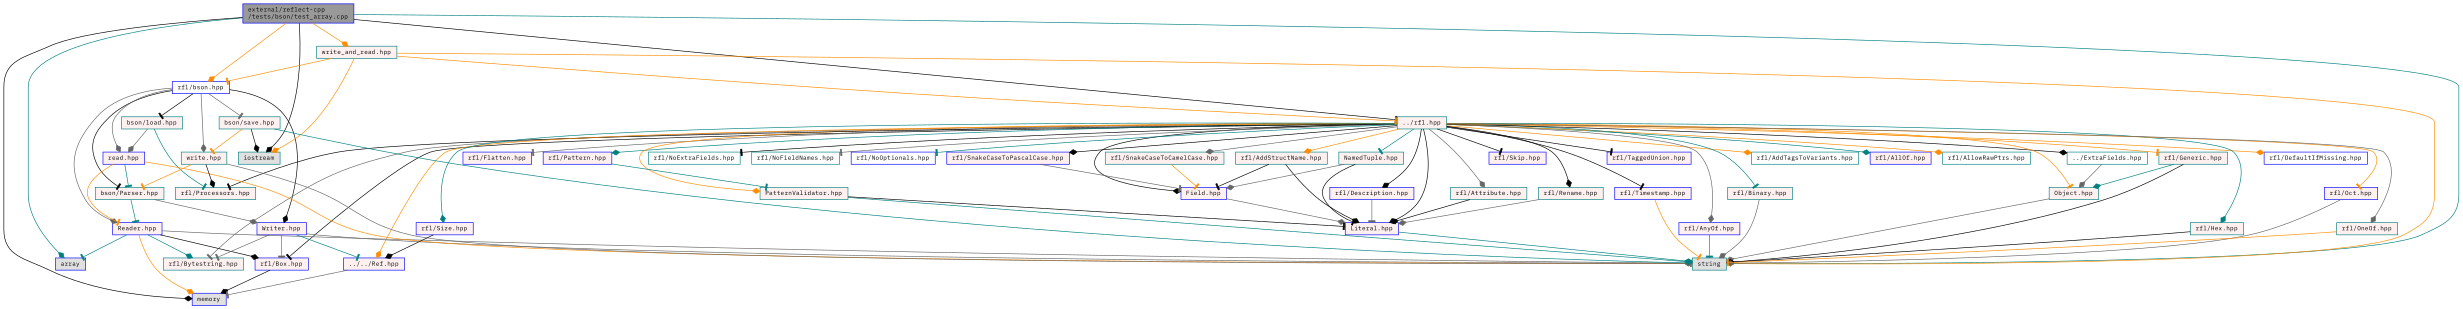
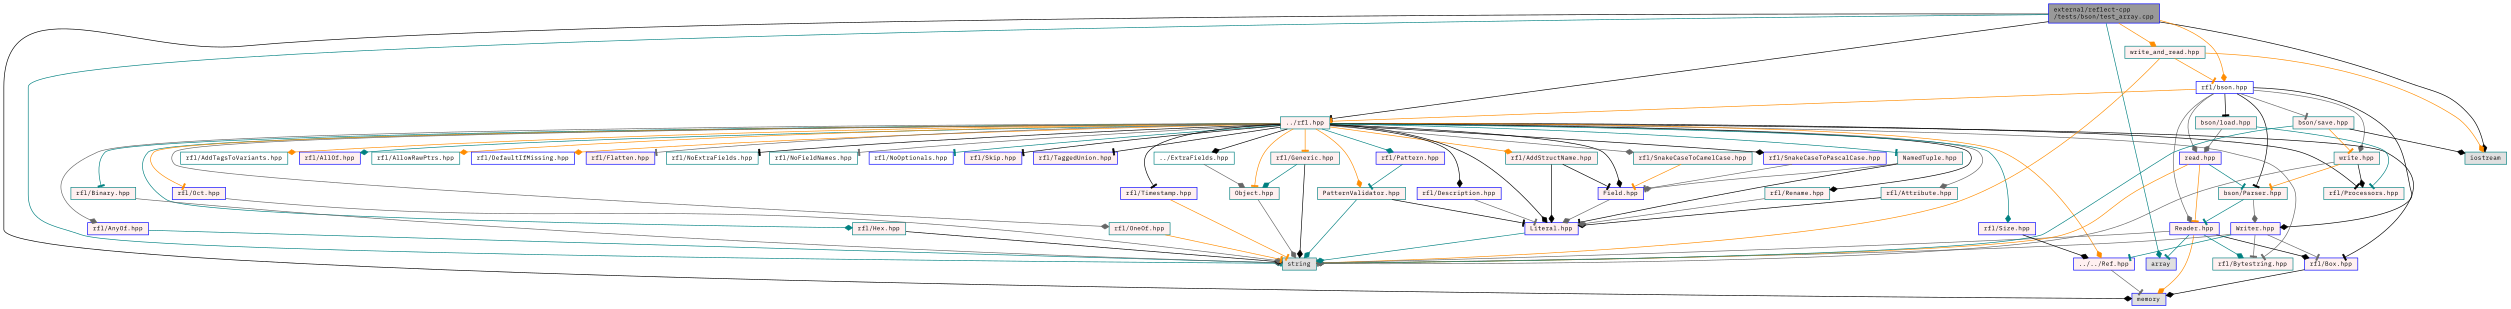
(895, 93) -> (1765, 105)
